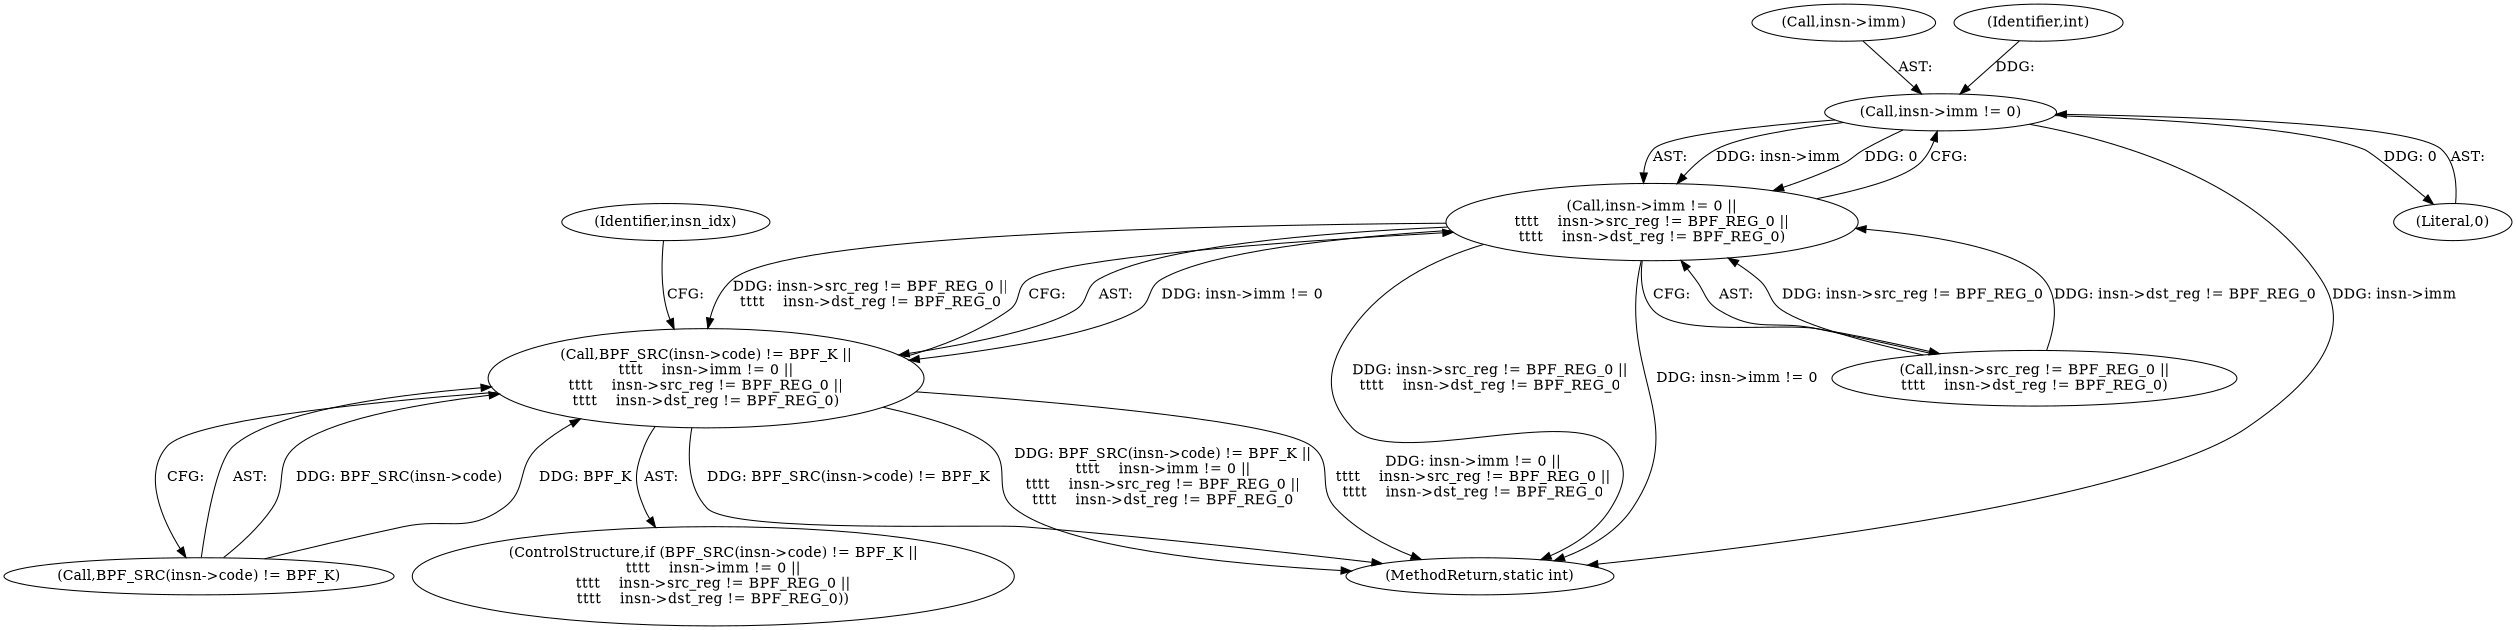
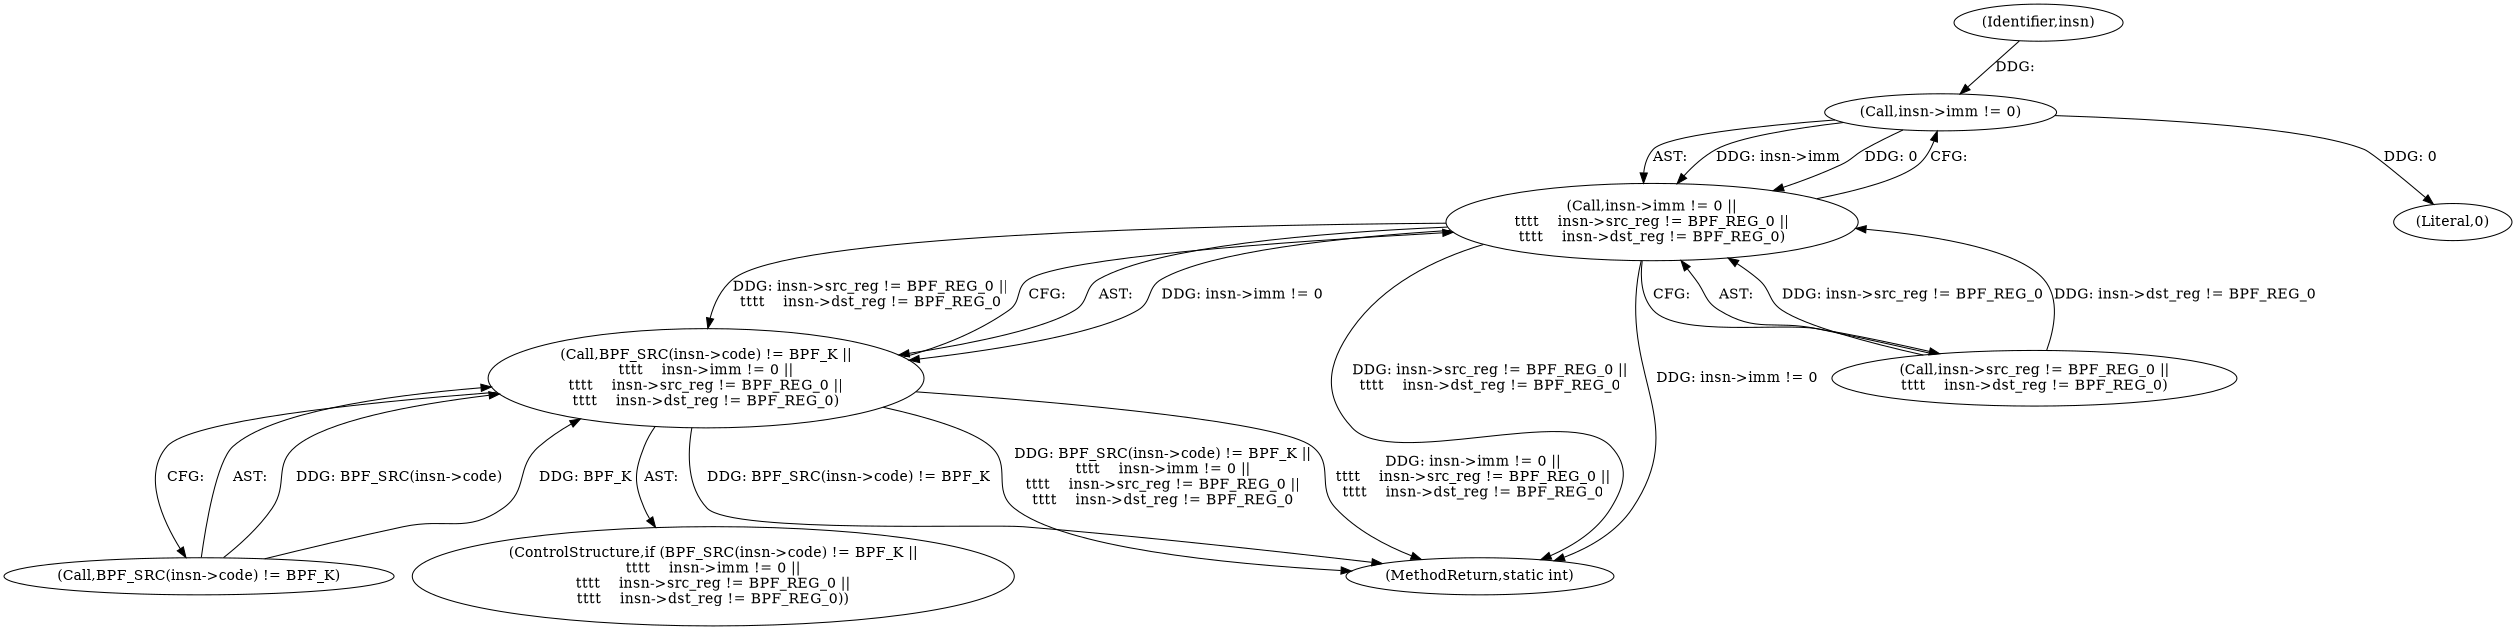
(1844, 23) -> none
(2039, 23) -> (2039, 23)
(2284, 123) -> none
(666, 222) -> none
(2183, 458) -> none
